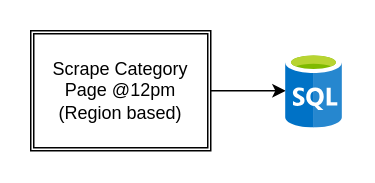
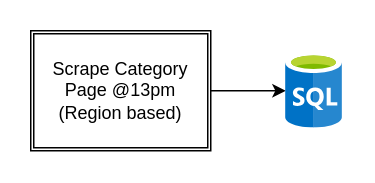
(121, 91) -> (121, 91)
